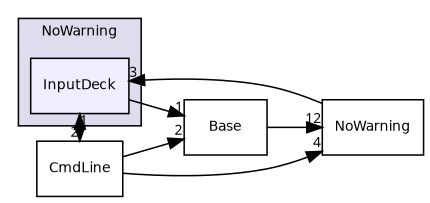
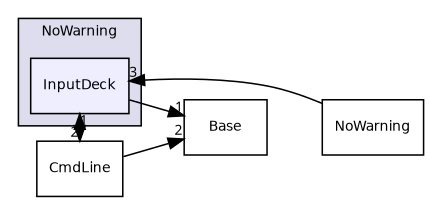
(287, 127) -> none
(216, 175) -> none
